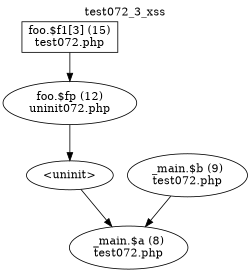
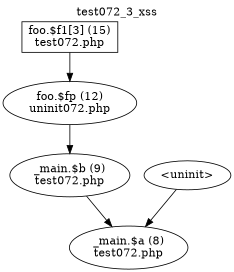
(70, 139) -> (70, 135)
